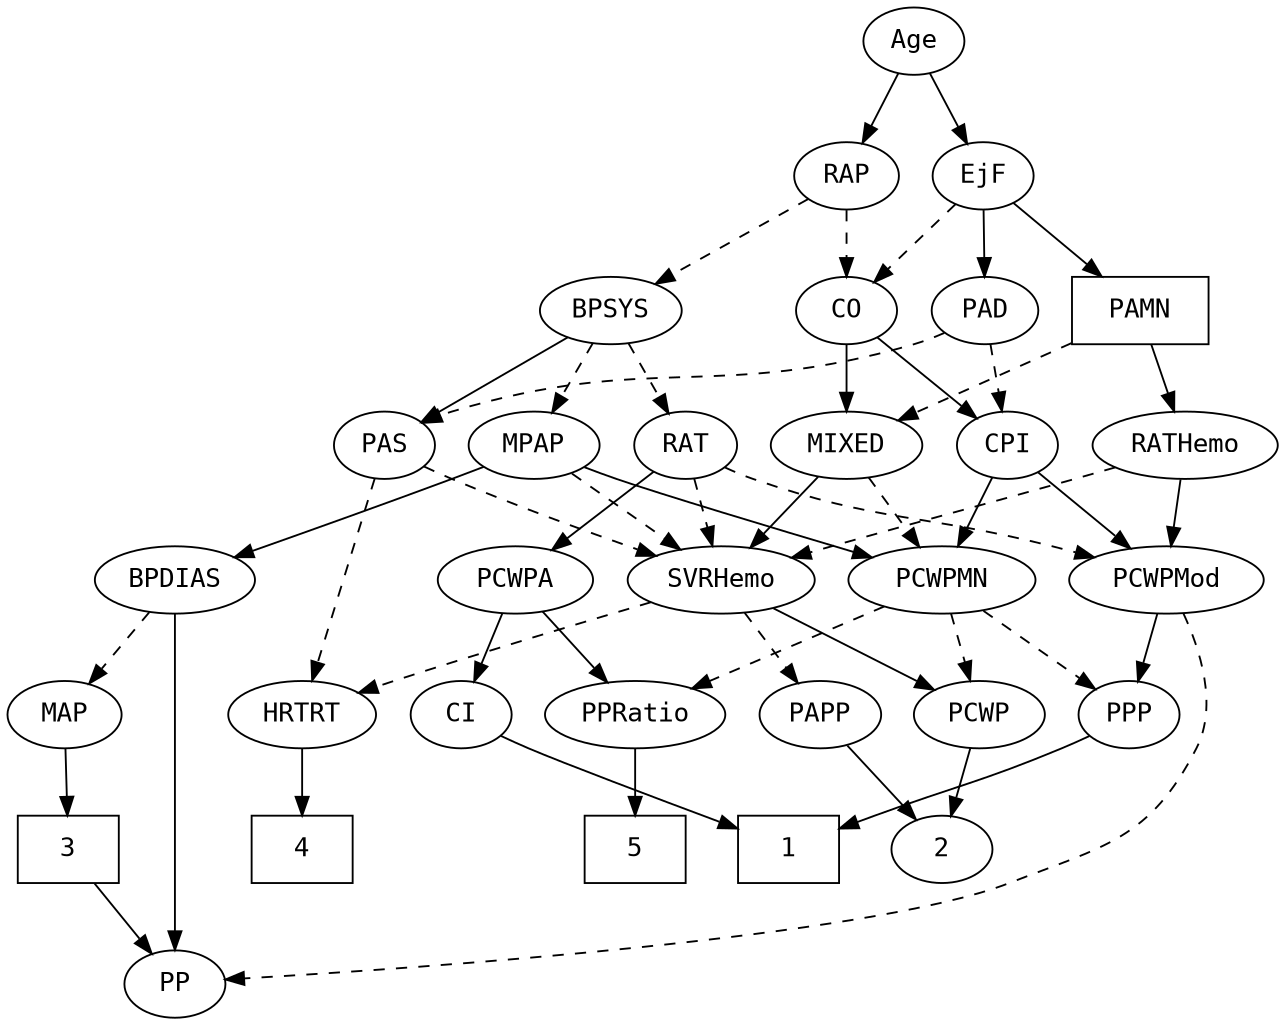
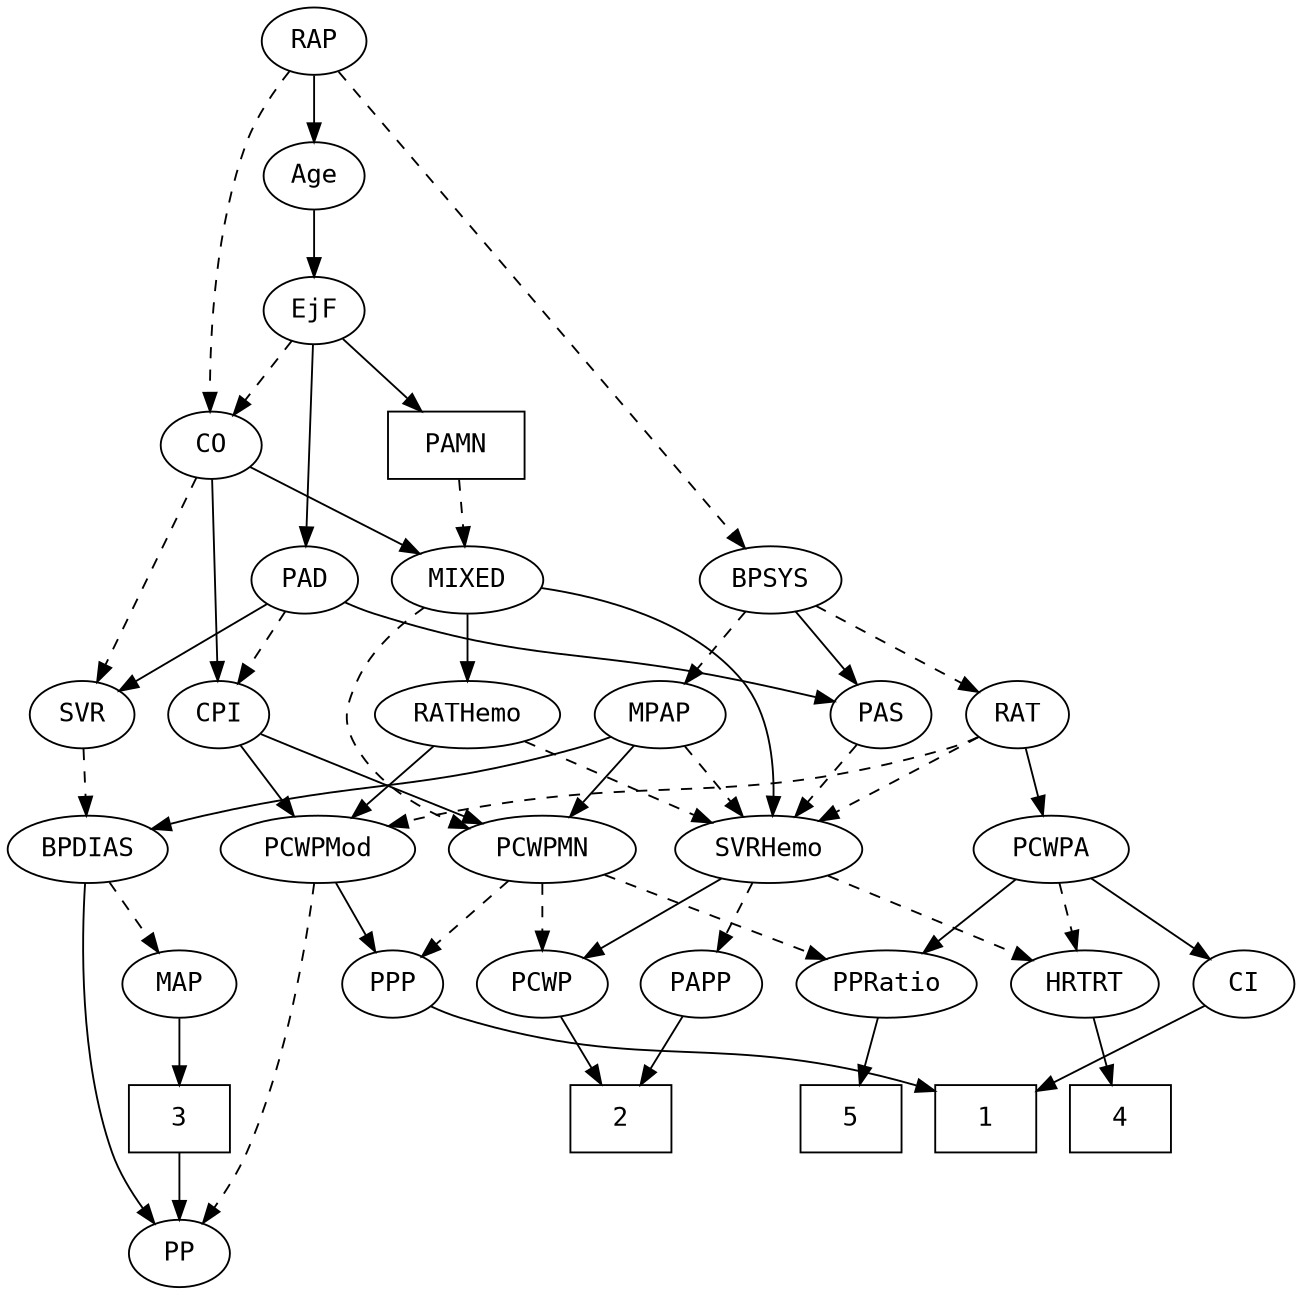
(885, 100) -> (314, 99)
(1160, 369) -> (468, 626)
(693, 377) -> (579, 656)
(346, 570) -> (1066, 907)
none -> (82, 715)
(942, 849) -> (621, 1119)
